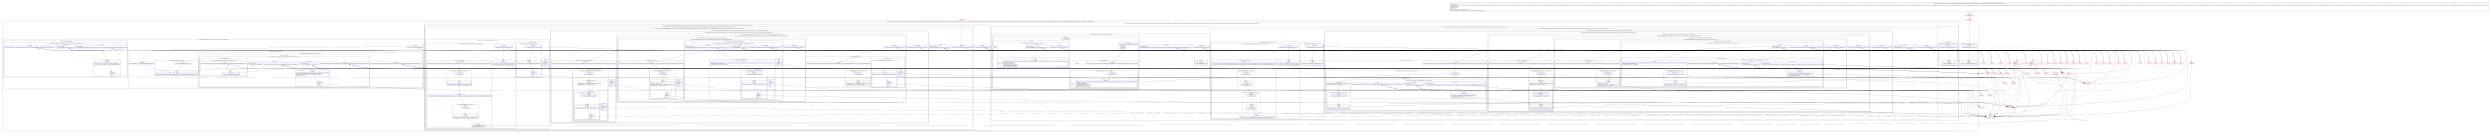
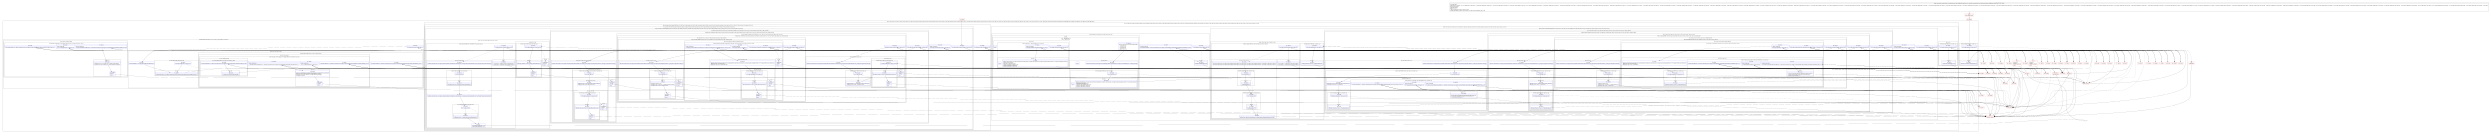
none -> (888, 63)
